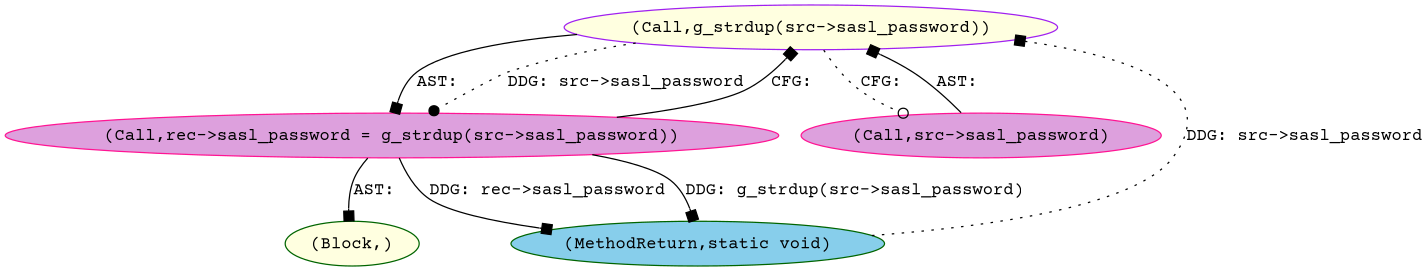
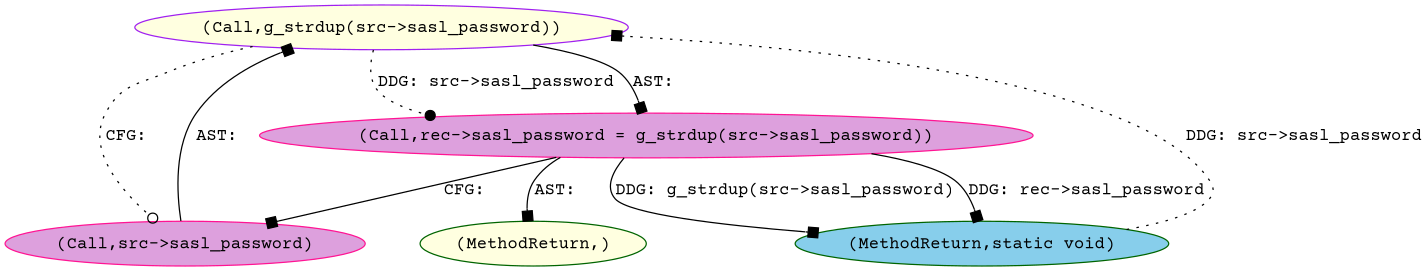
(707, 102) -> (418, 189)
(352, 244) -> (533, 244)
